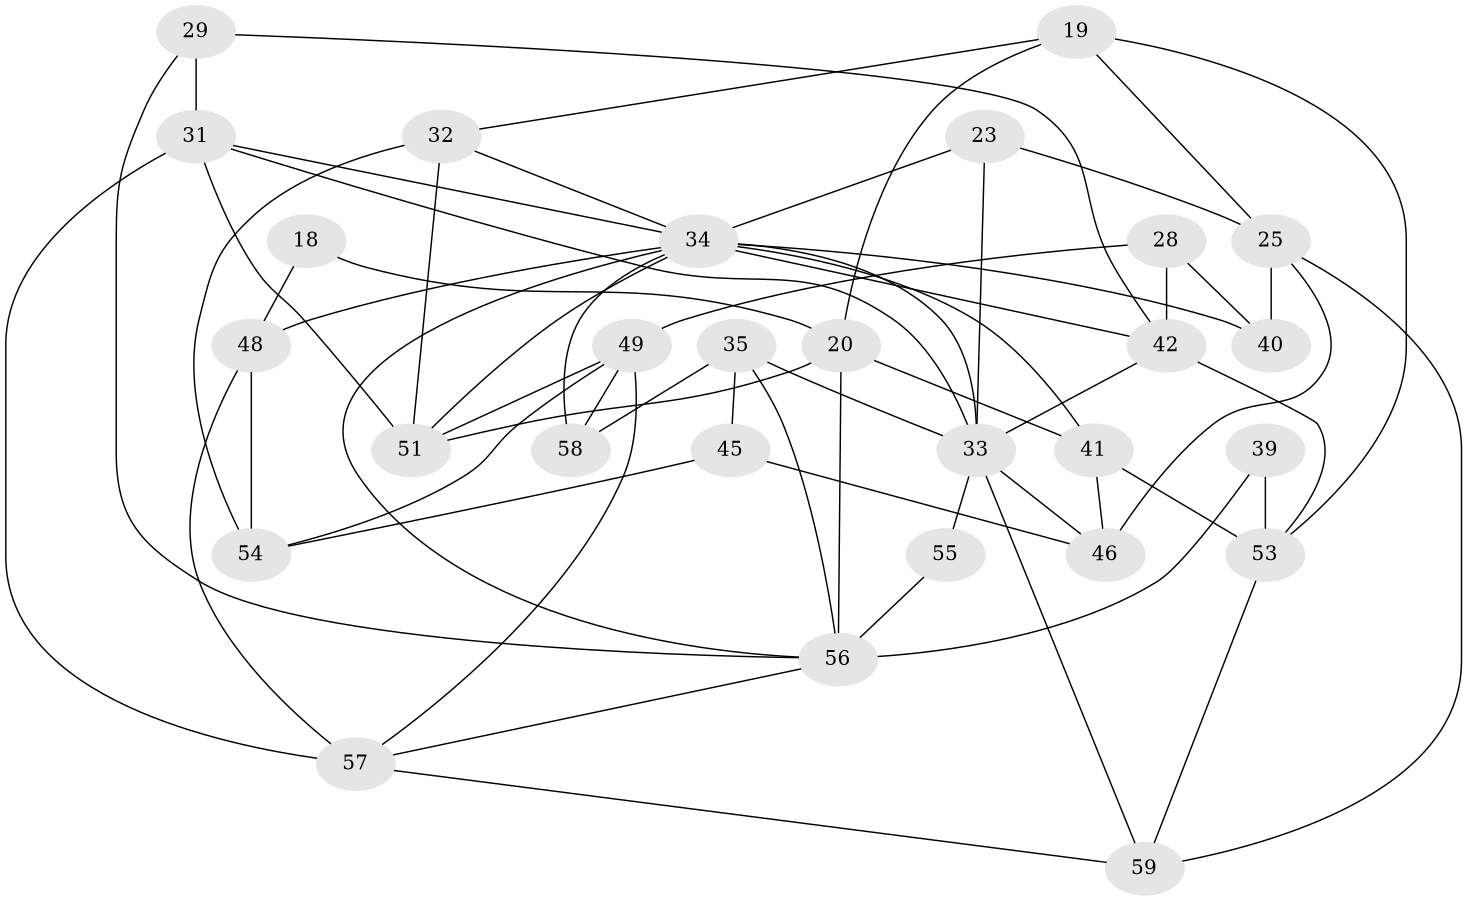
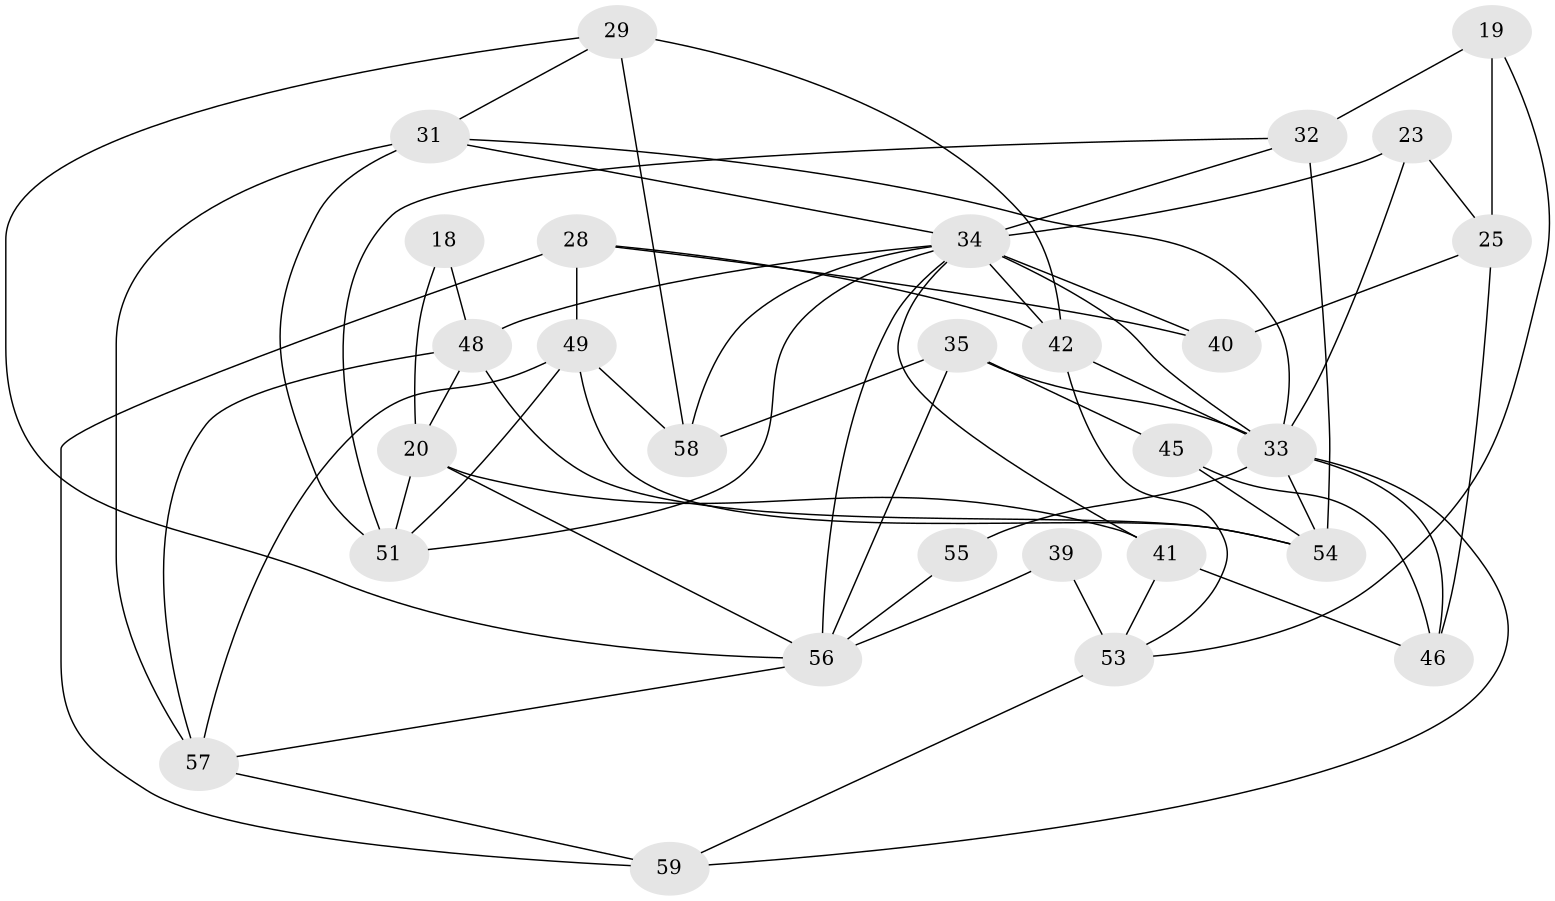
(904, 152) -> (444, 399)
none -> (651, 232)
none -> (1302, 504)
(1461, 609) -> (61, 623)
